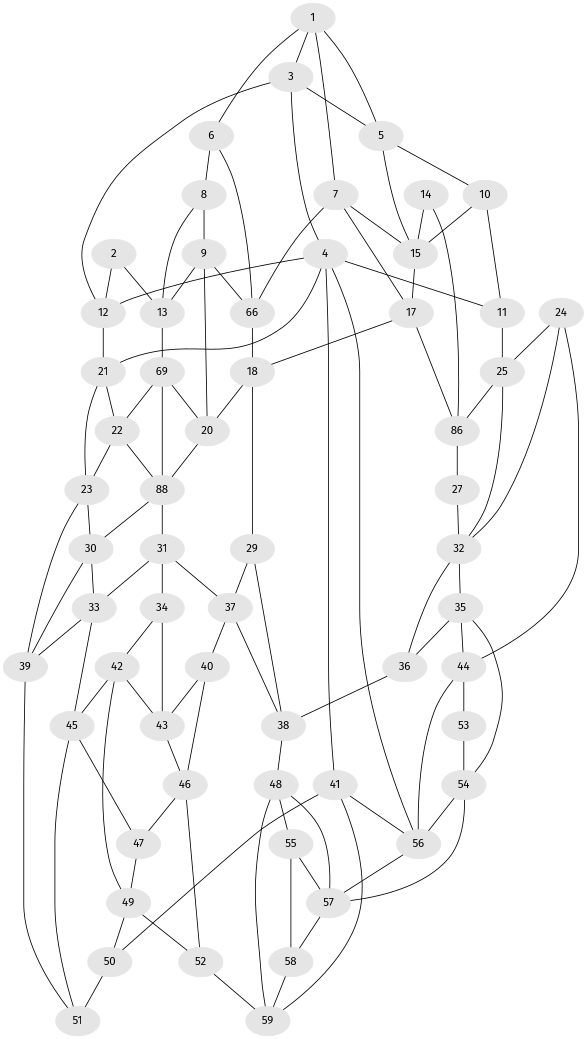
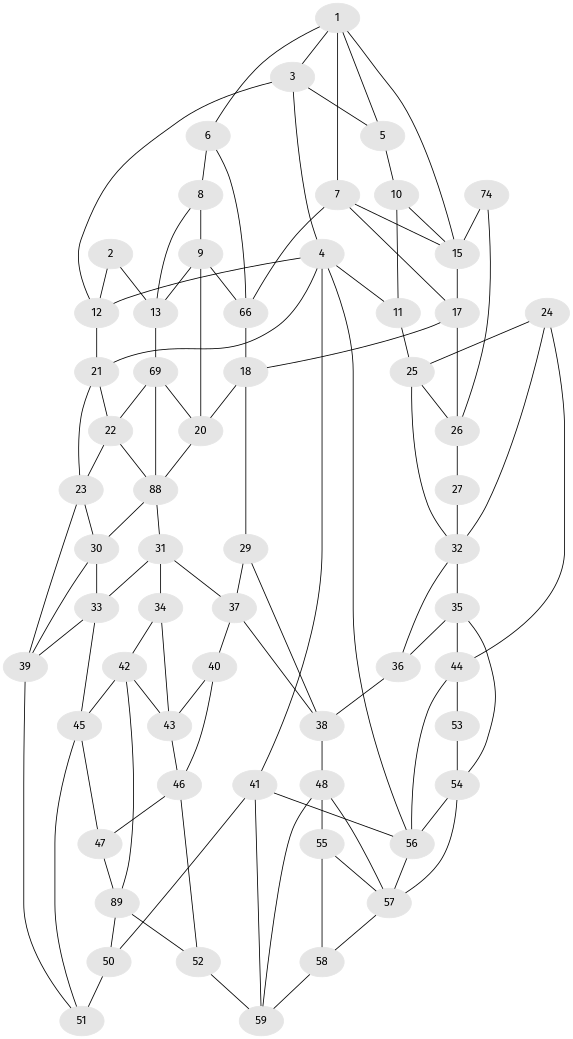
(426, 195) -> (487, 195)
(393, 196) -> (415, 128)
(457, 431) -> (457, 431)
(129, 903) -> (117, 903)
